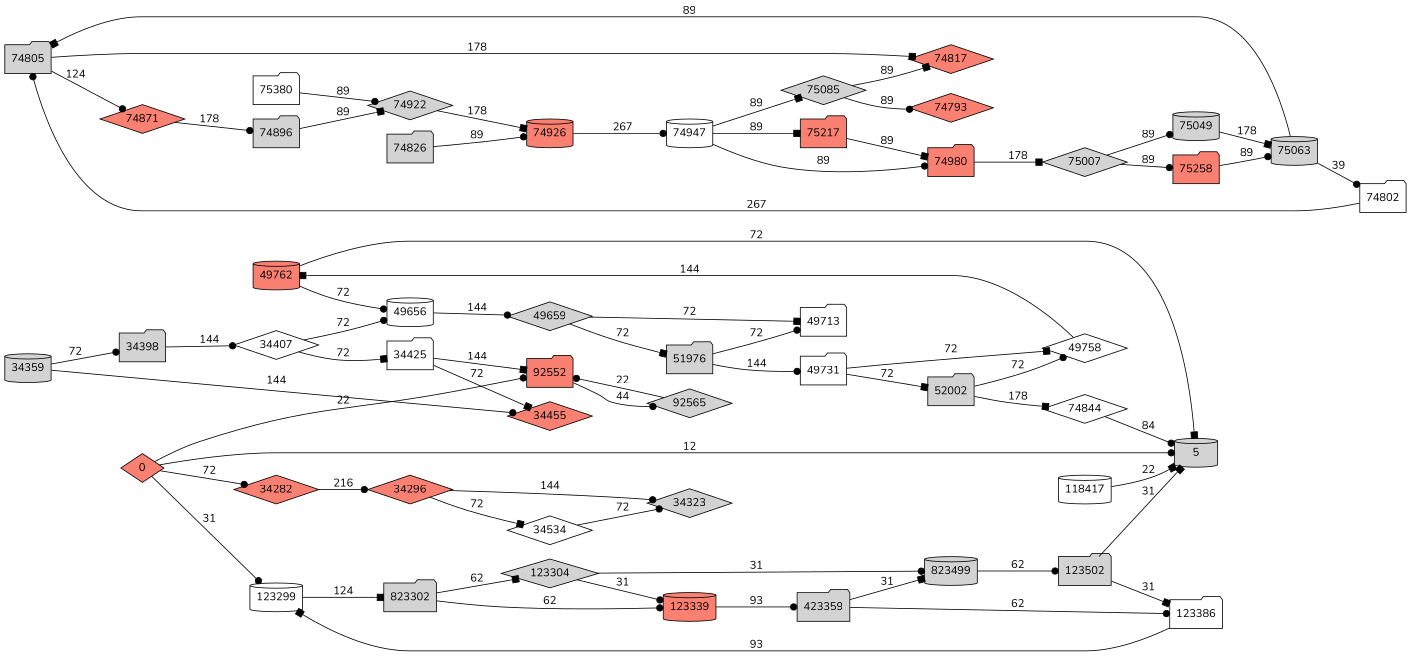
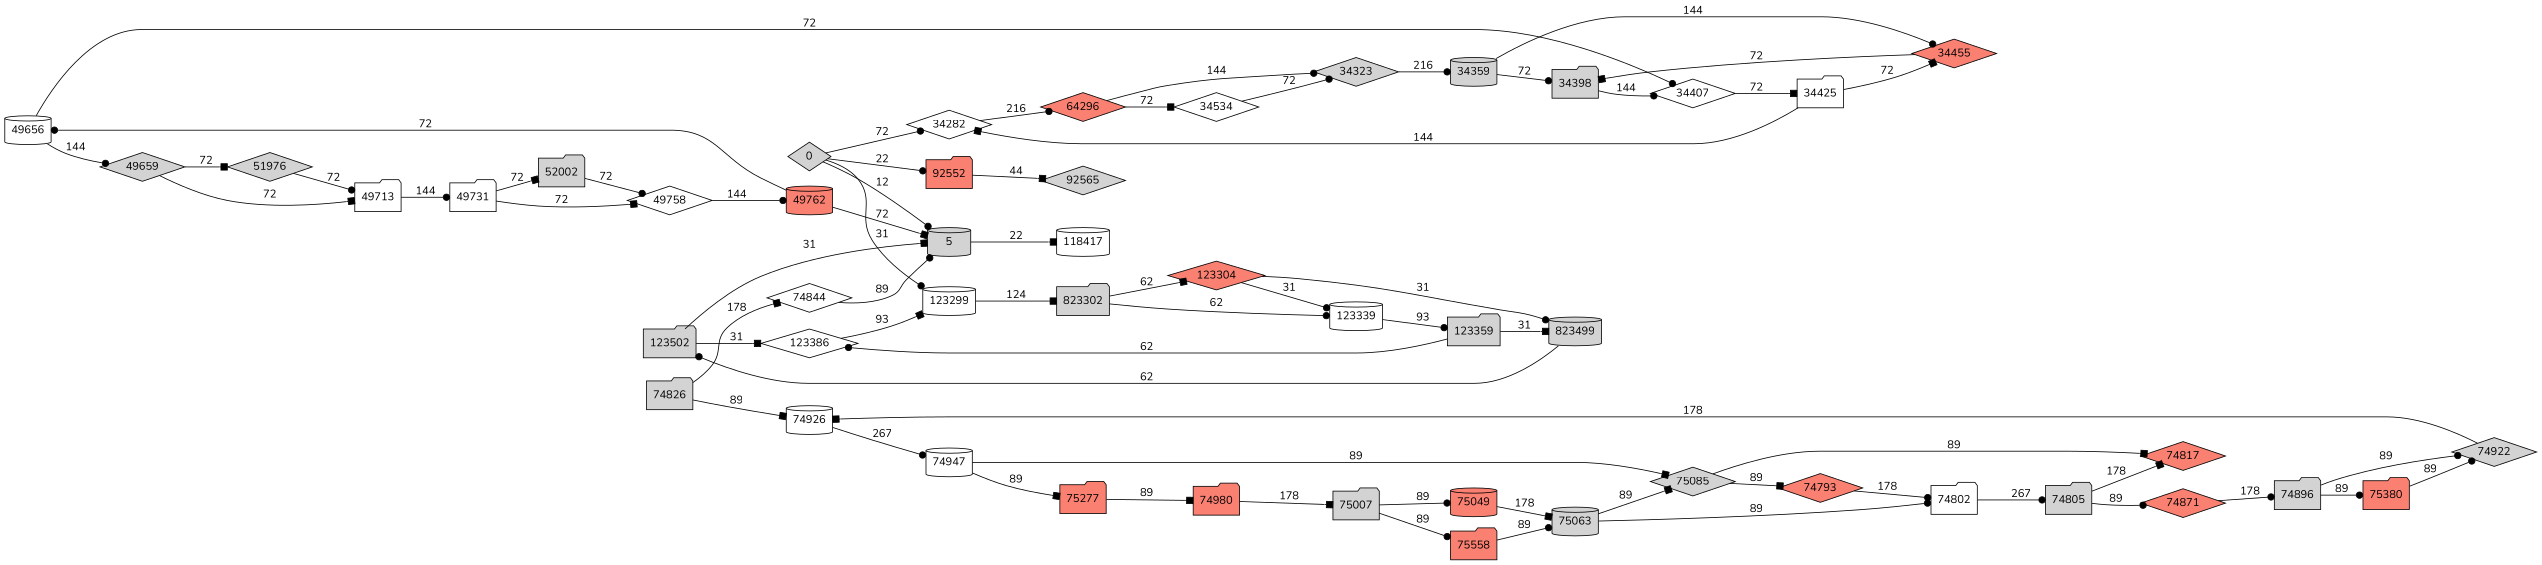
(707, 17) -> (1631, 503)
none -> (1760, 62)
none -> (1421, 72)
(75, 75) -> (2116, 499)
(276, 90) -> (2386, 495)
(875, 106) -> (1753, 485)
(338, 121) -> (2387, 467)
(1196, 126) -> (1474, 502)
(550, 133) -> (809, 420)
(823, 133) -> (1083, 499)
(477, 142) -> (735, 408)
(1085, 162) -> (1356, 506)
(1339, 166) -> (1757, 509)
(1196, 169) -> (1474, 545)
(815, 171) -> none
(700, 276) -> (746, 200)
(343, 332) -> (839, 30)
(690, 359) -> (270, 167)
(476, 364) -> (1393, 144)
(753, 370) -> (422, 197)
(622, 388) -> none
(609, 401) -> (1005, 177)
(1007, 402) -> (722, 334)
(1149, 426) -> (882, 289)
(142, 468) -> (809, 157)
(1140, 481) -> (1010, 242)
(276, 490) -> (949, 125)
(410, 490) -> (1083, 107)
none -> (1889, 494)
none -> (2338, 495)
(550, 573) -> (1216, 276)
(690, 607) -> (1356, 316)
(823, 607) -> (1474, 331)
(1196, 614) -> (809, 343)
